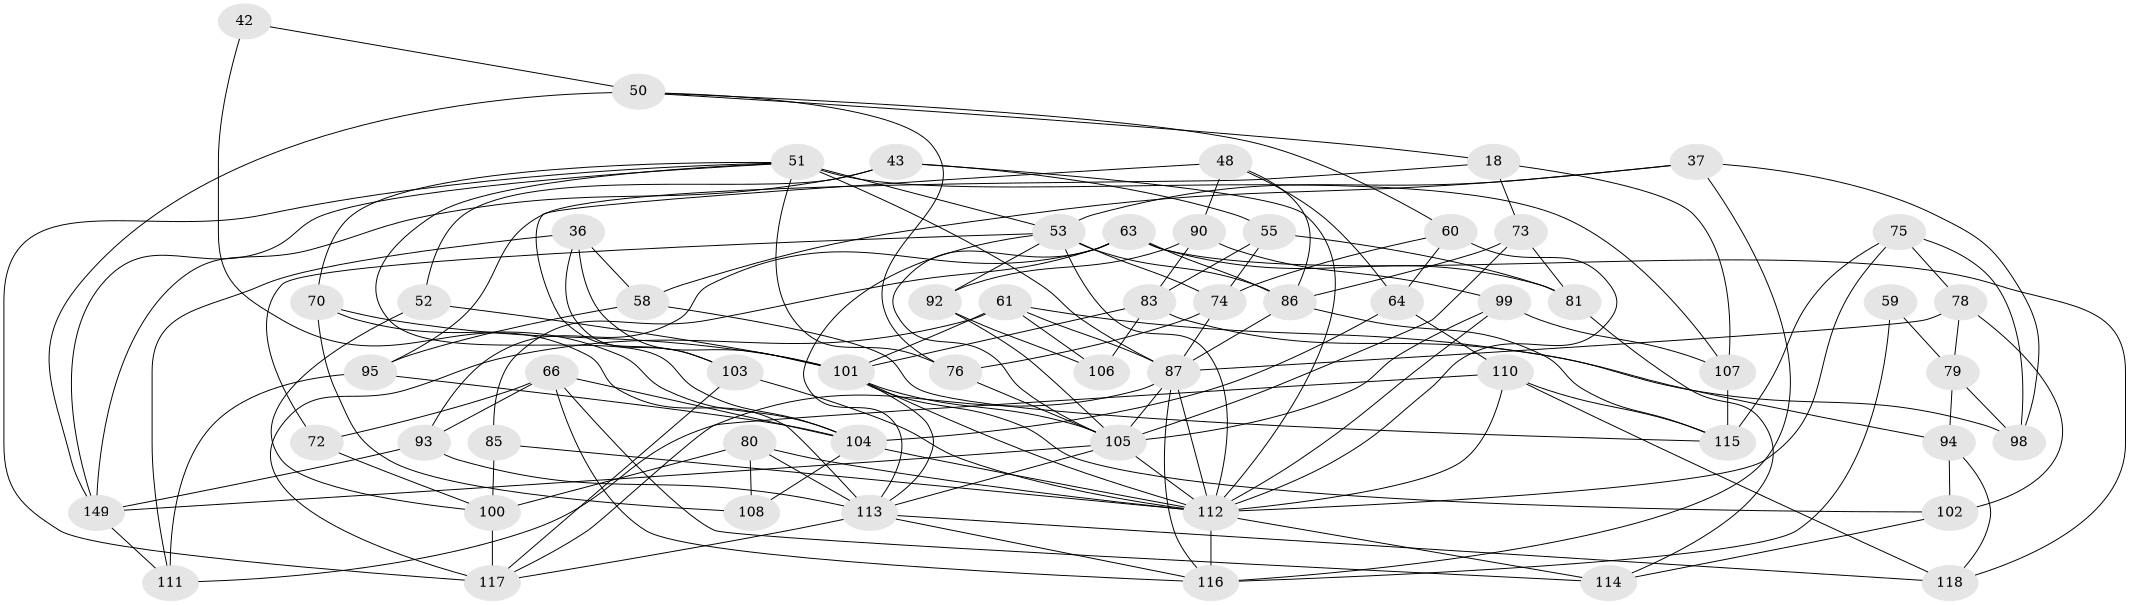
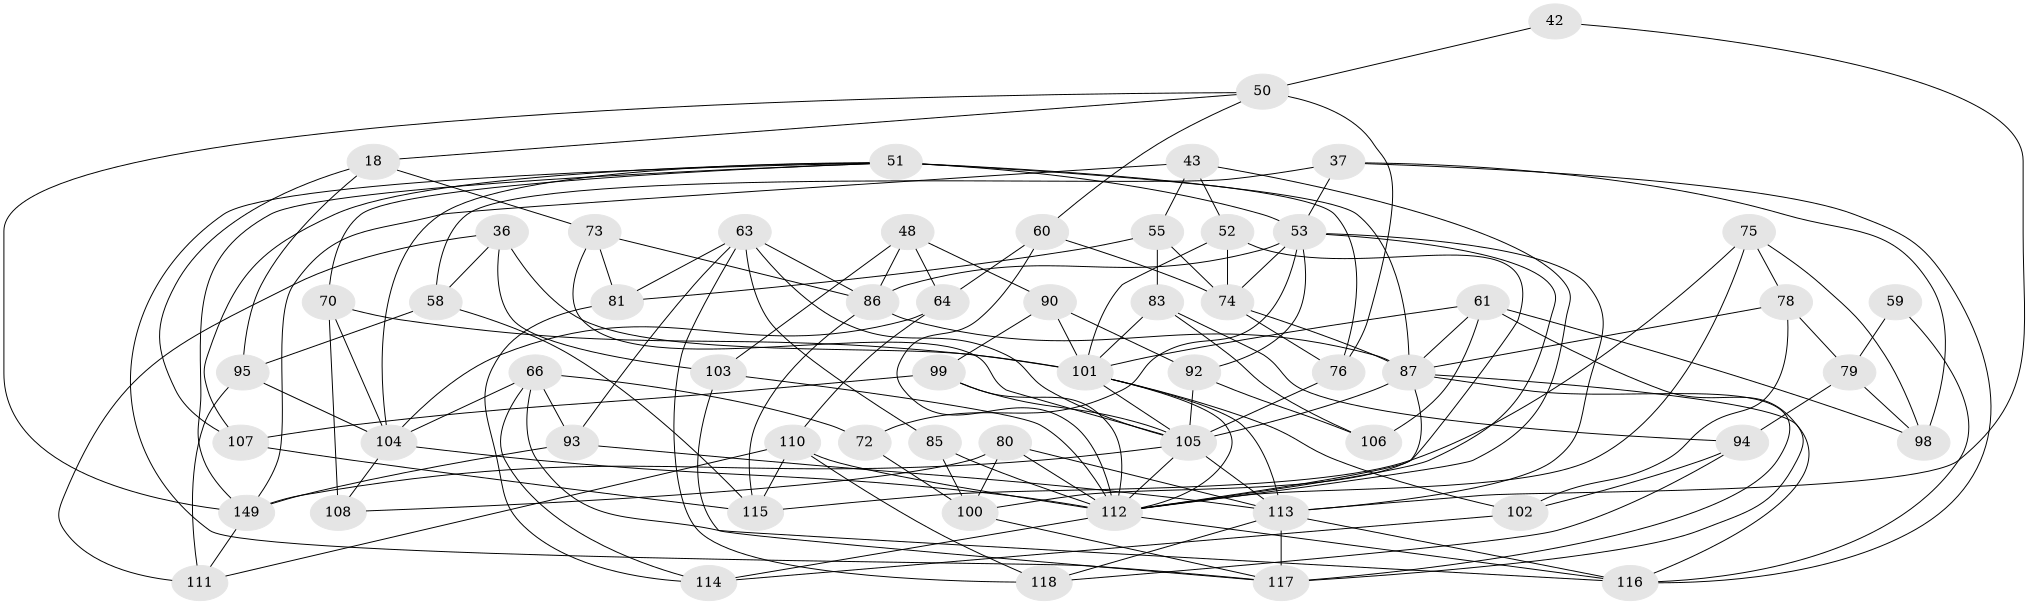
(1174, 267) -> (1066, 334)
none -> (1228, 267)
